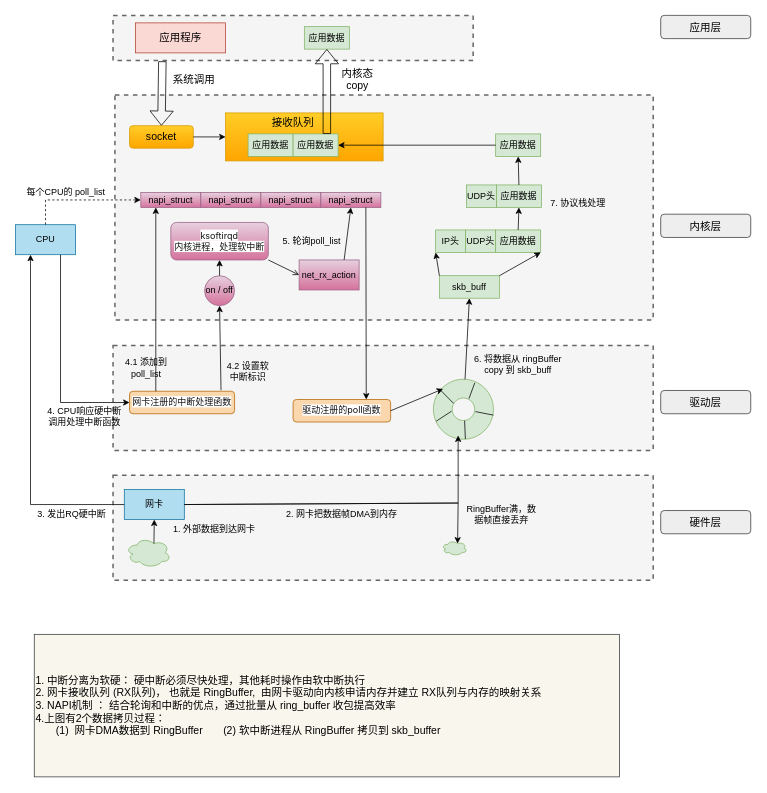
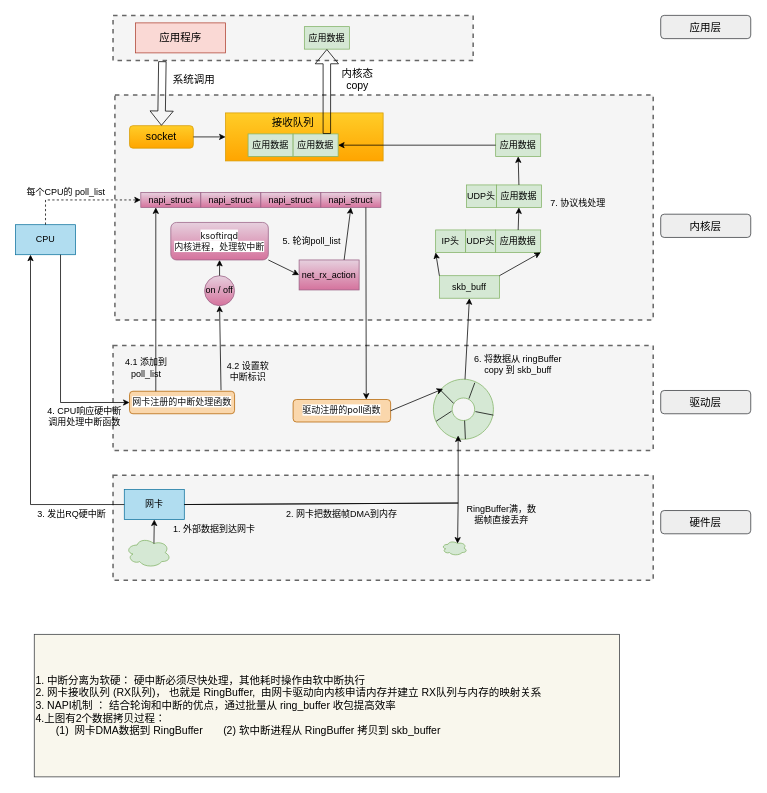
(294, 272) -> (293, 272)
